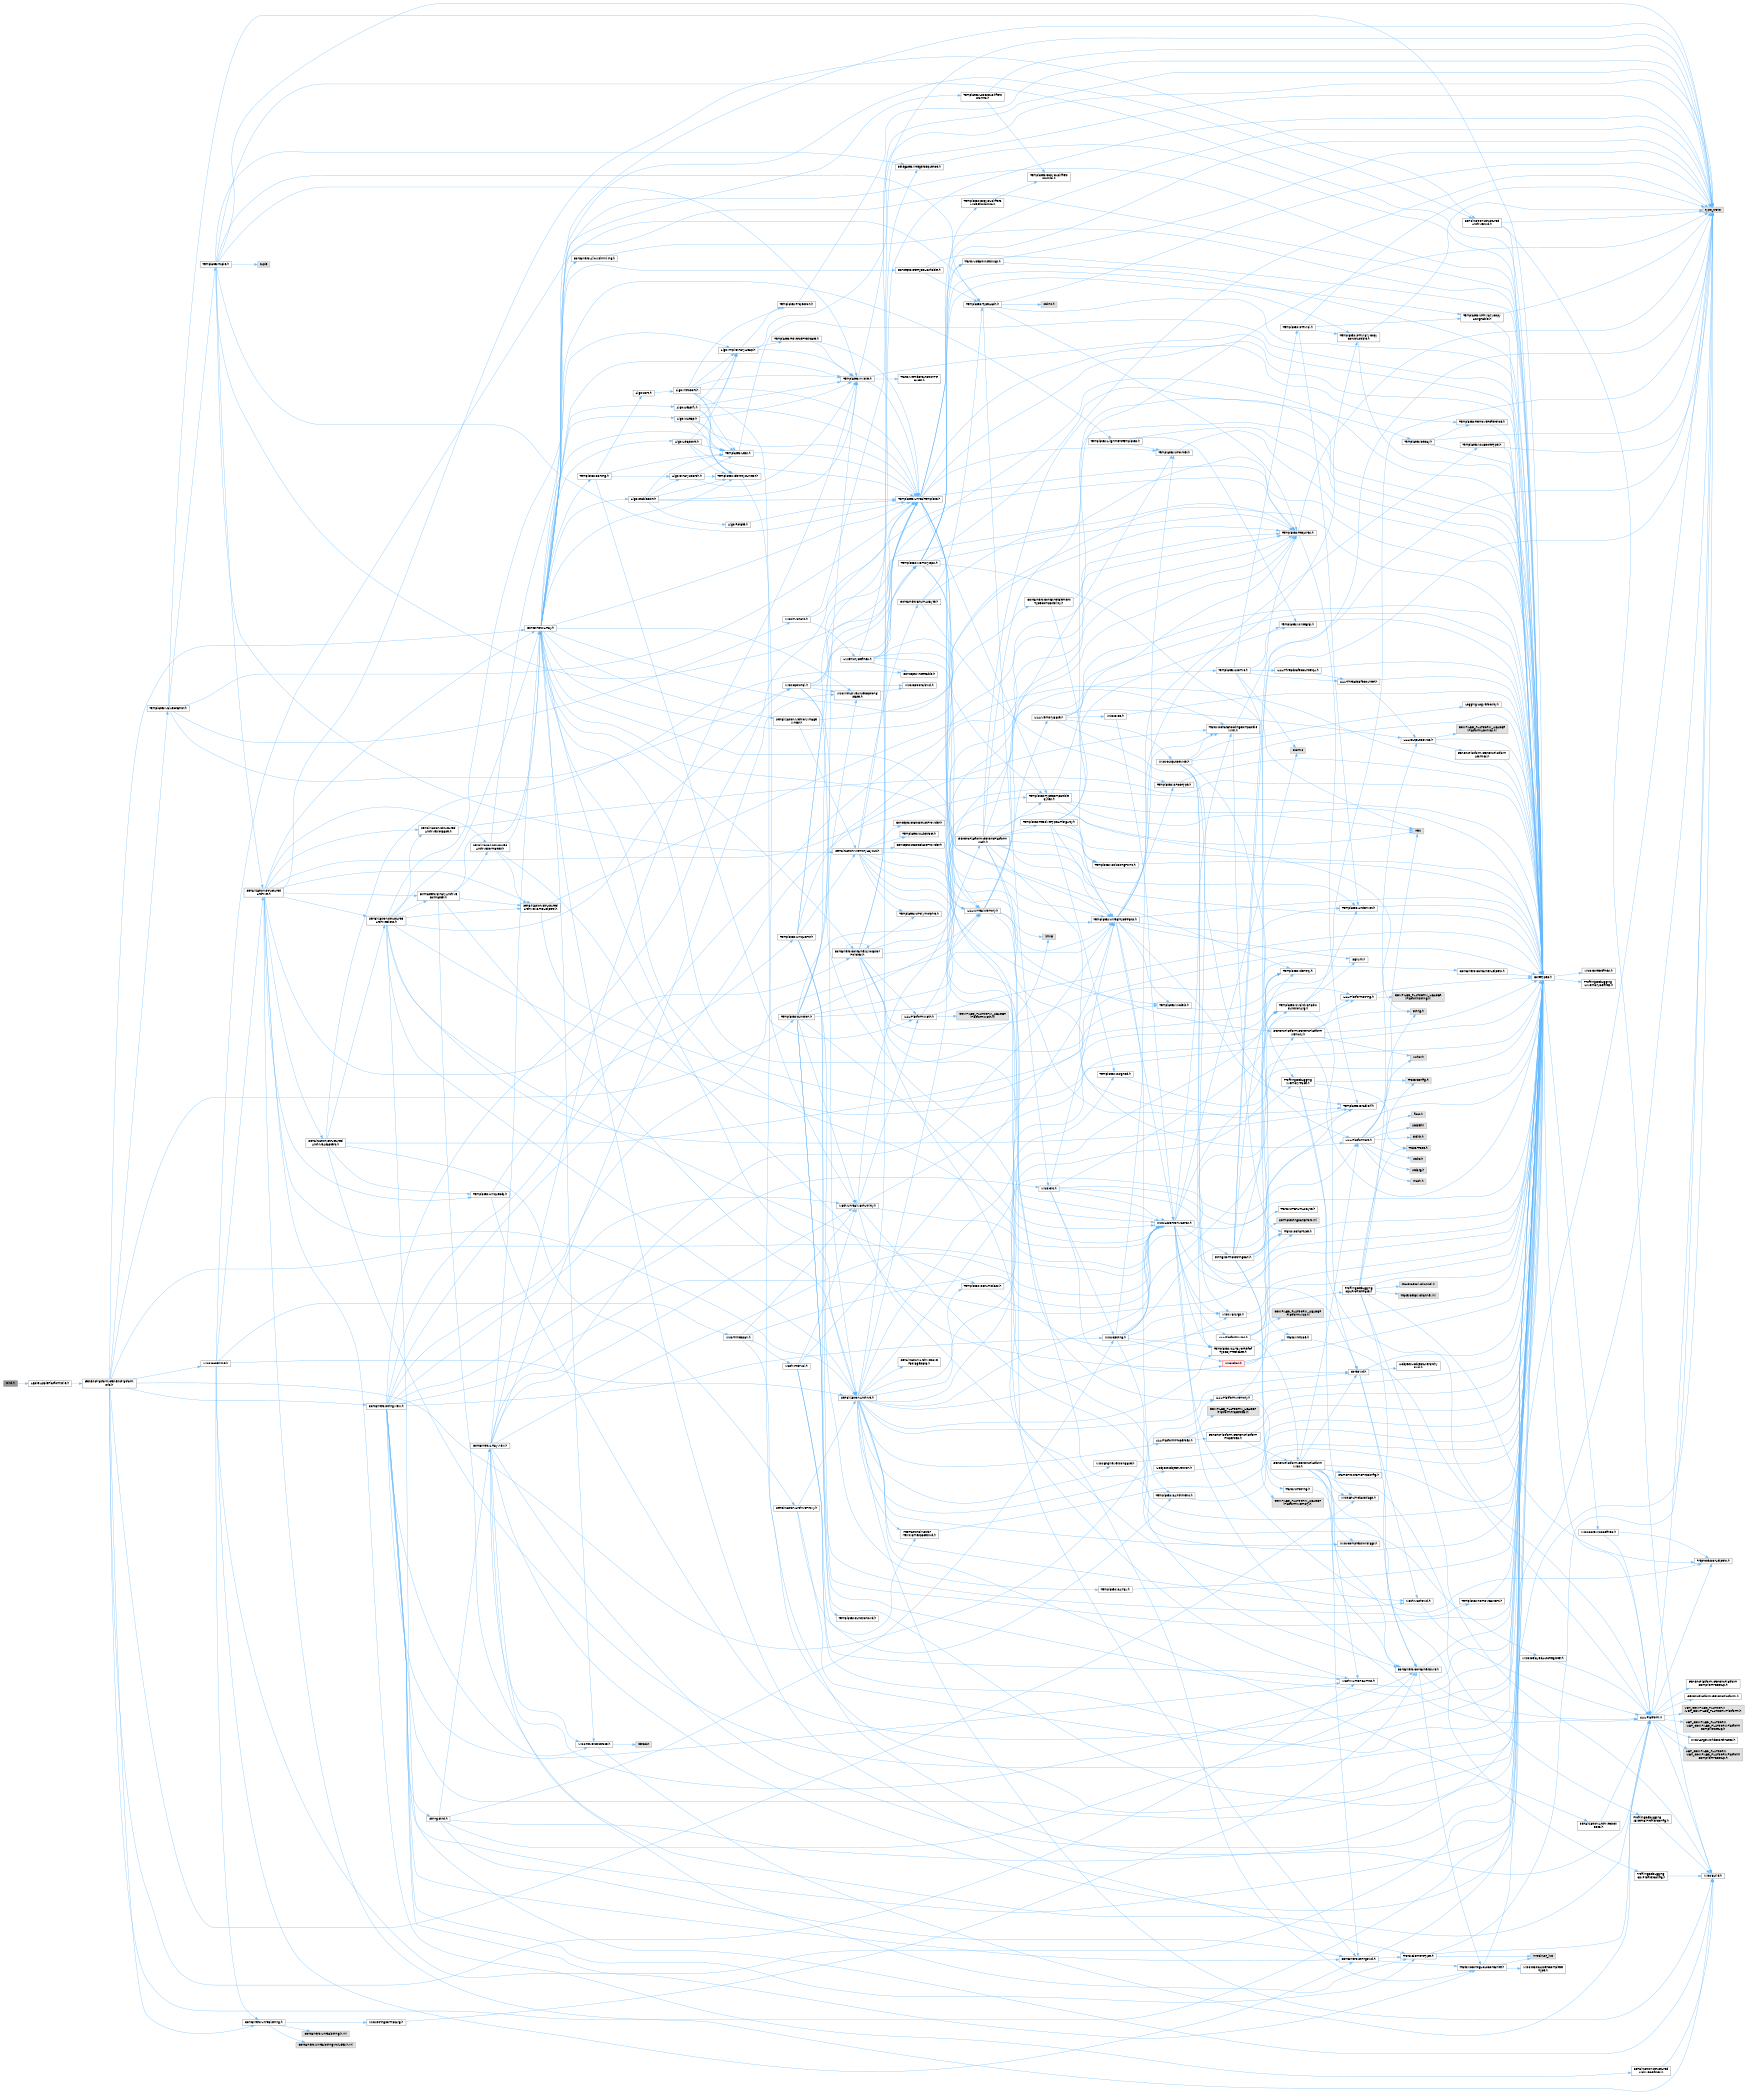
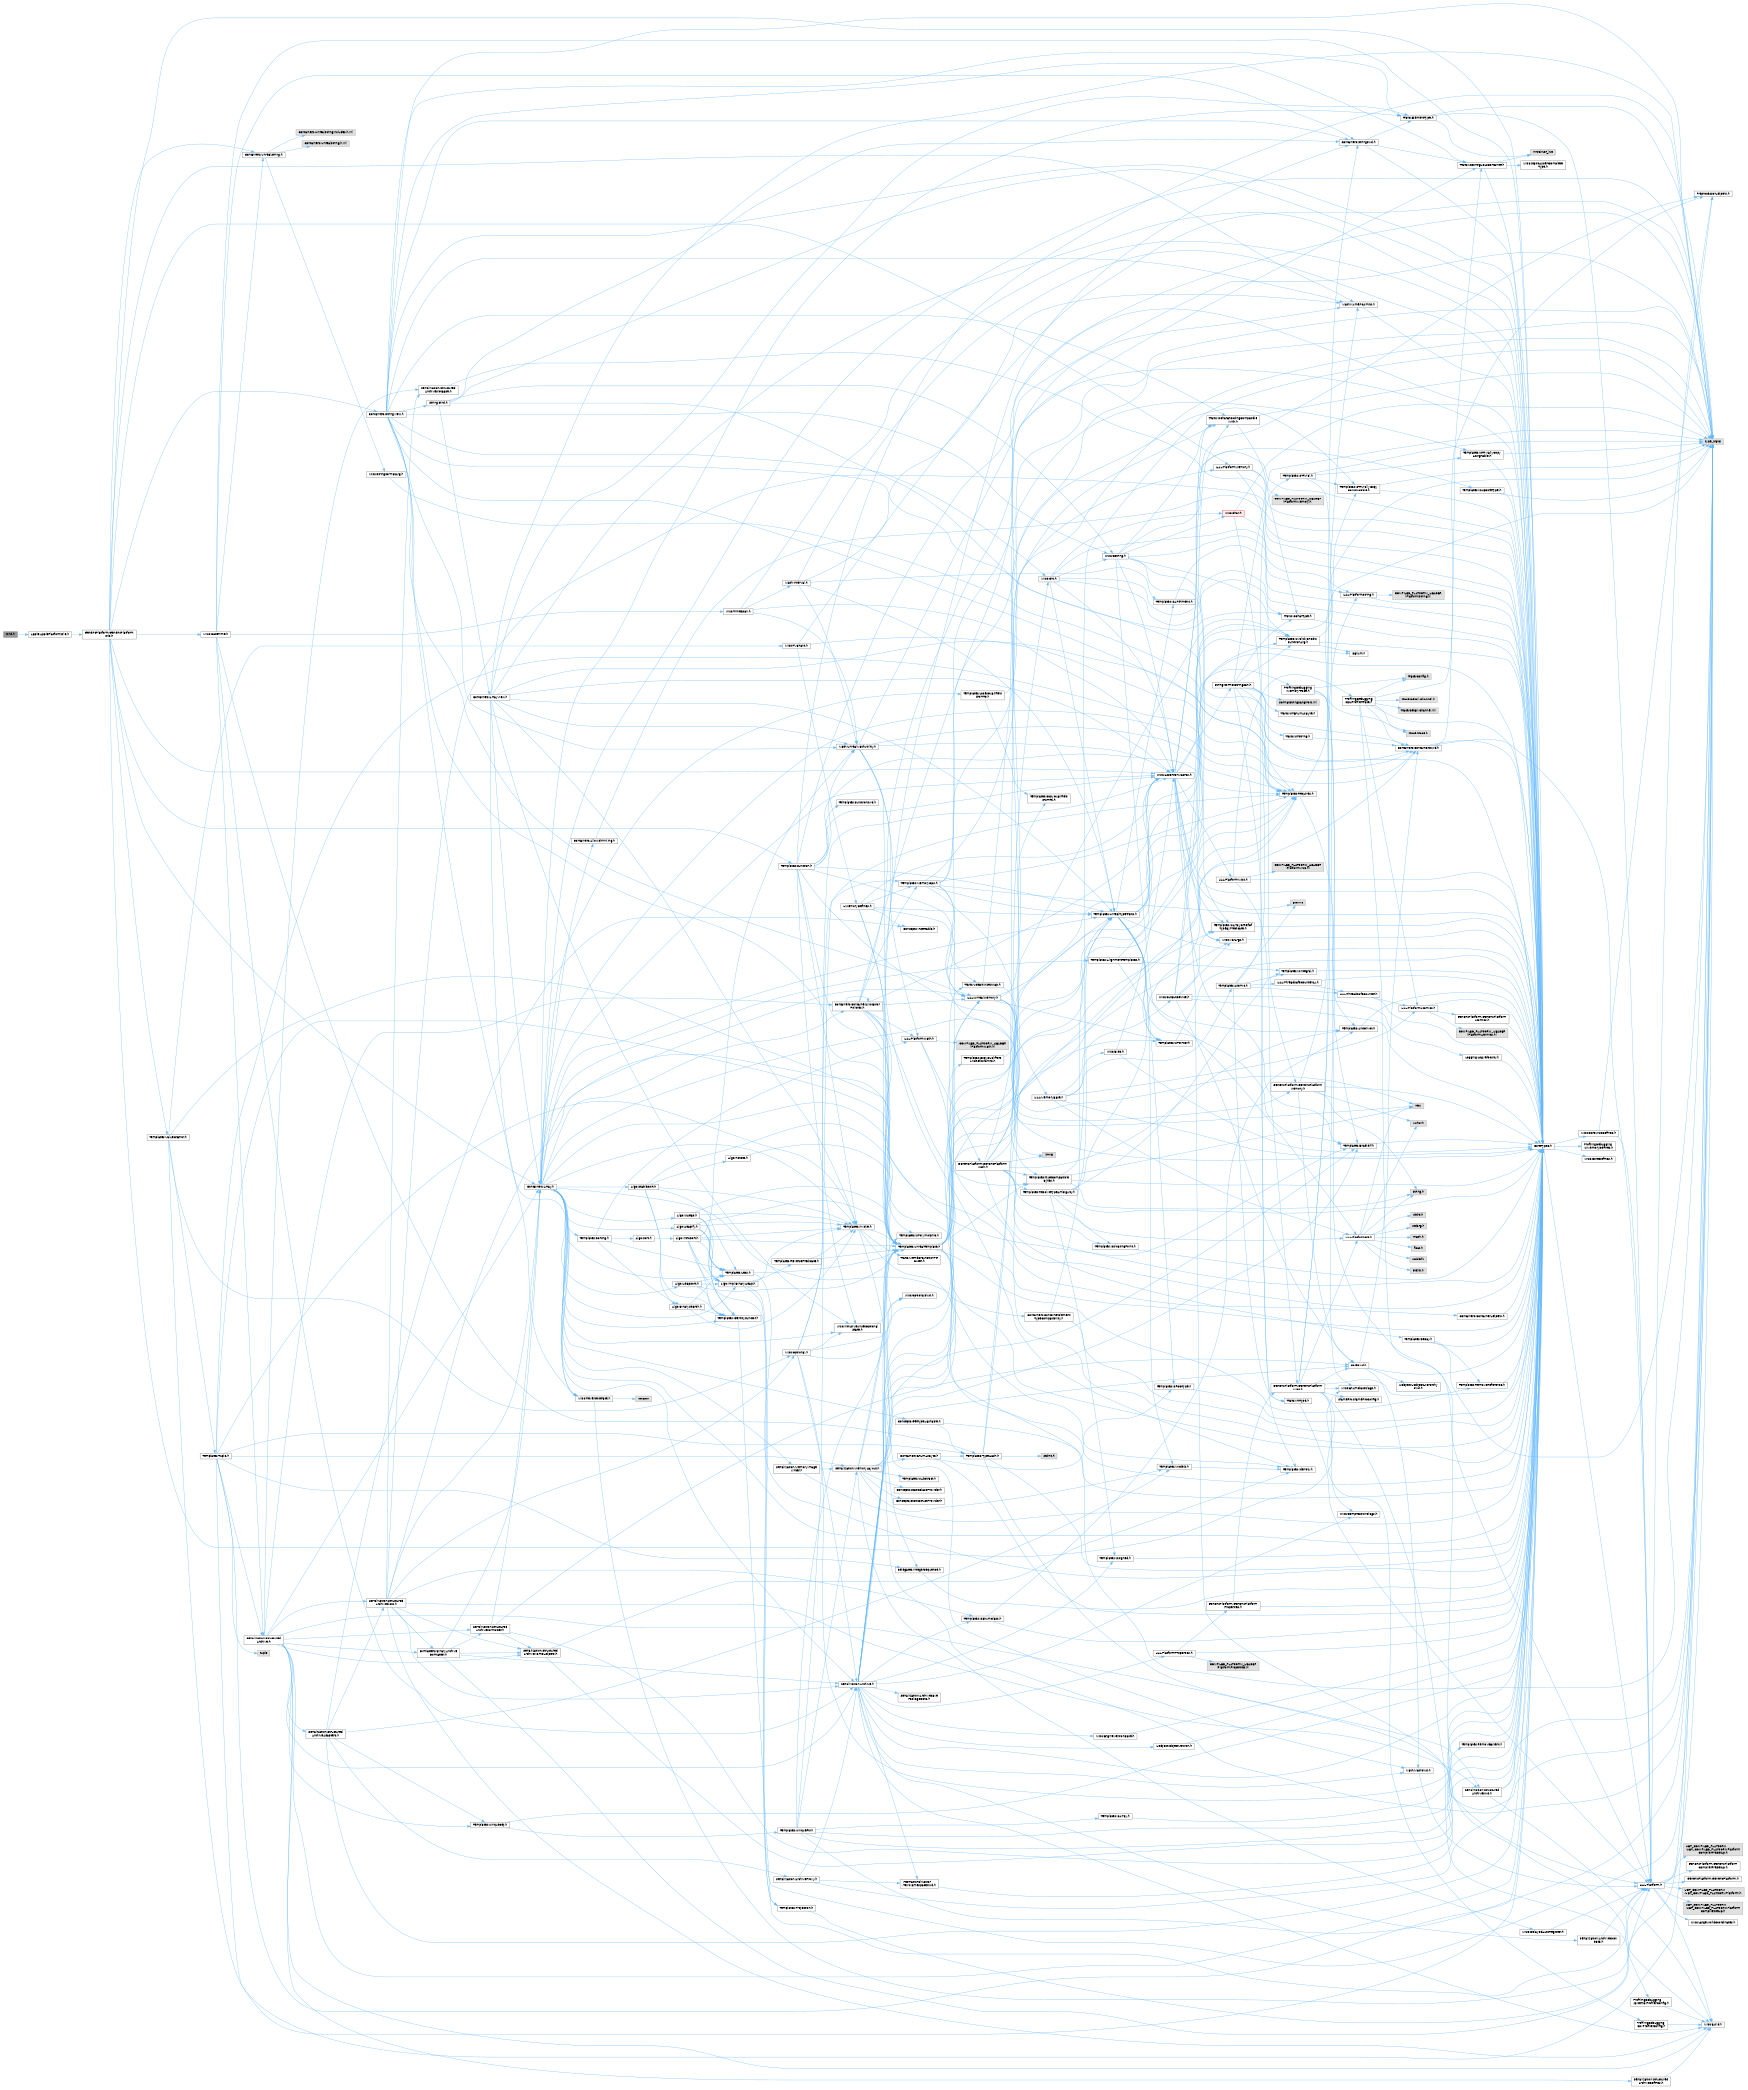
(1418, 740) -> (1418, 1009)
(1261, 912) -> (1194, 838)
